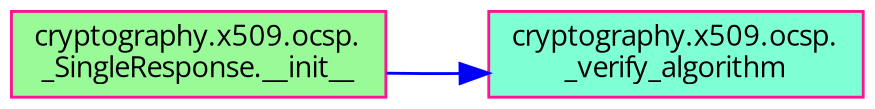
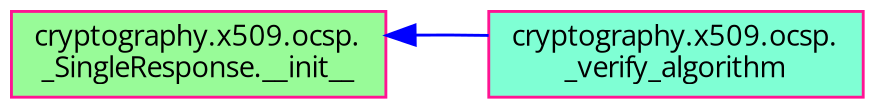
(423, 74) -> (452, 35)
